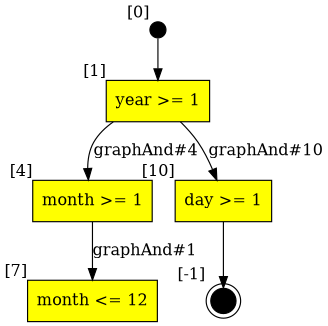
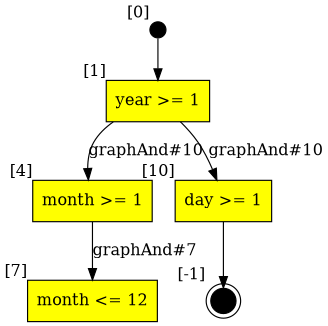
(146, 151) -> (146, 151)
(145, 251) -> (145, 251)
